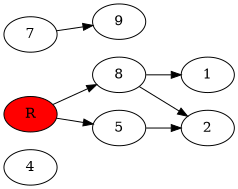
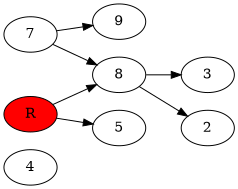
none -> (70, 53)
(208, 75) -> (208, 75)
(159, 128) -> none
